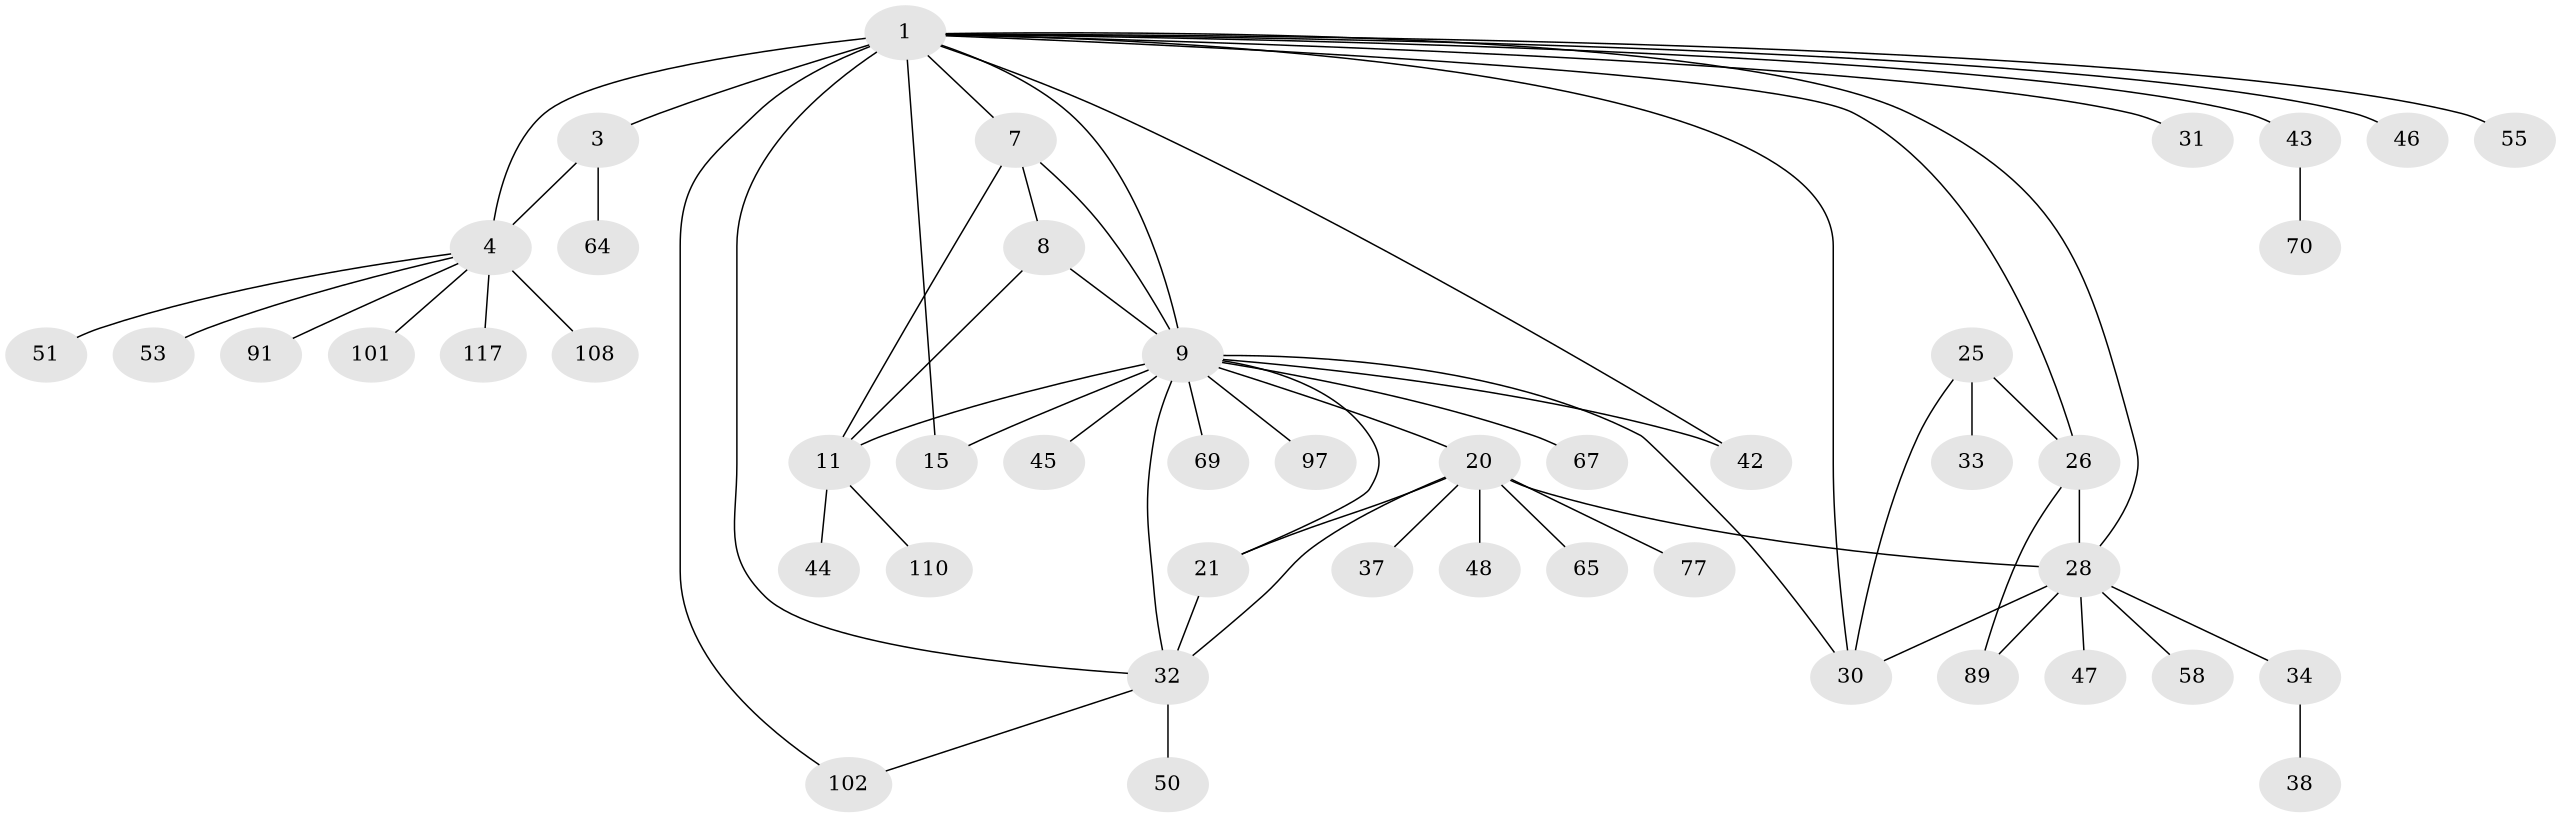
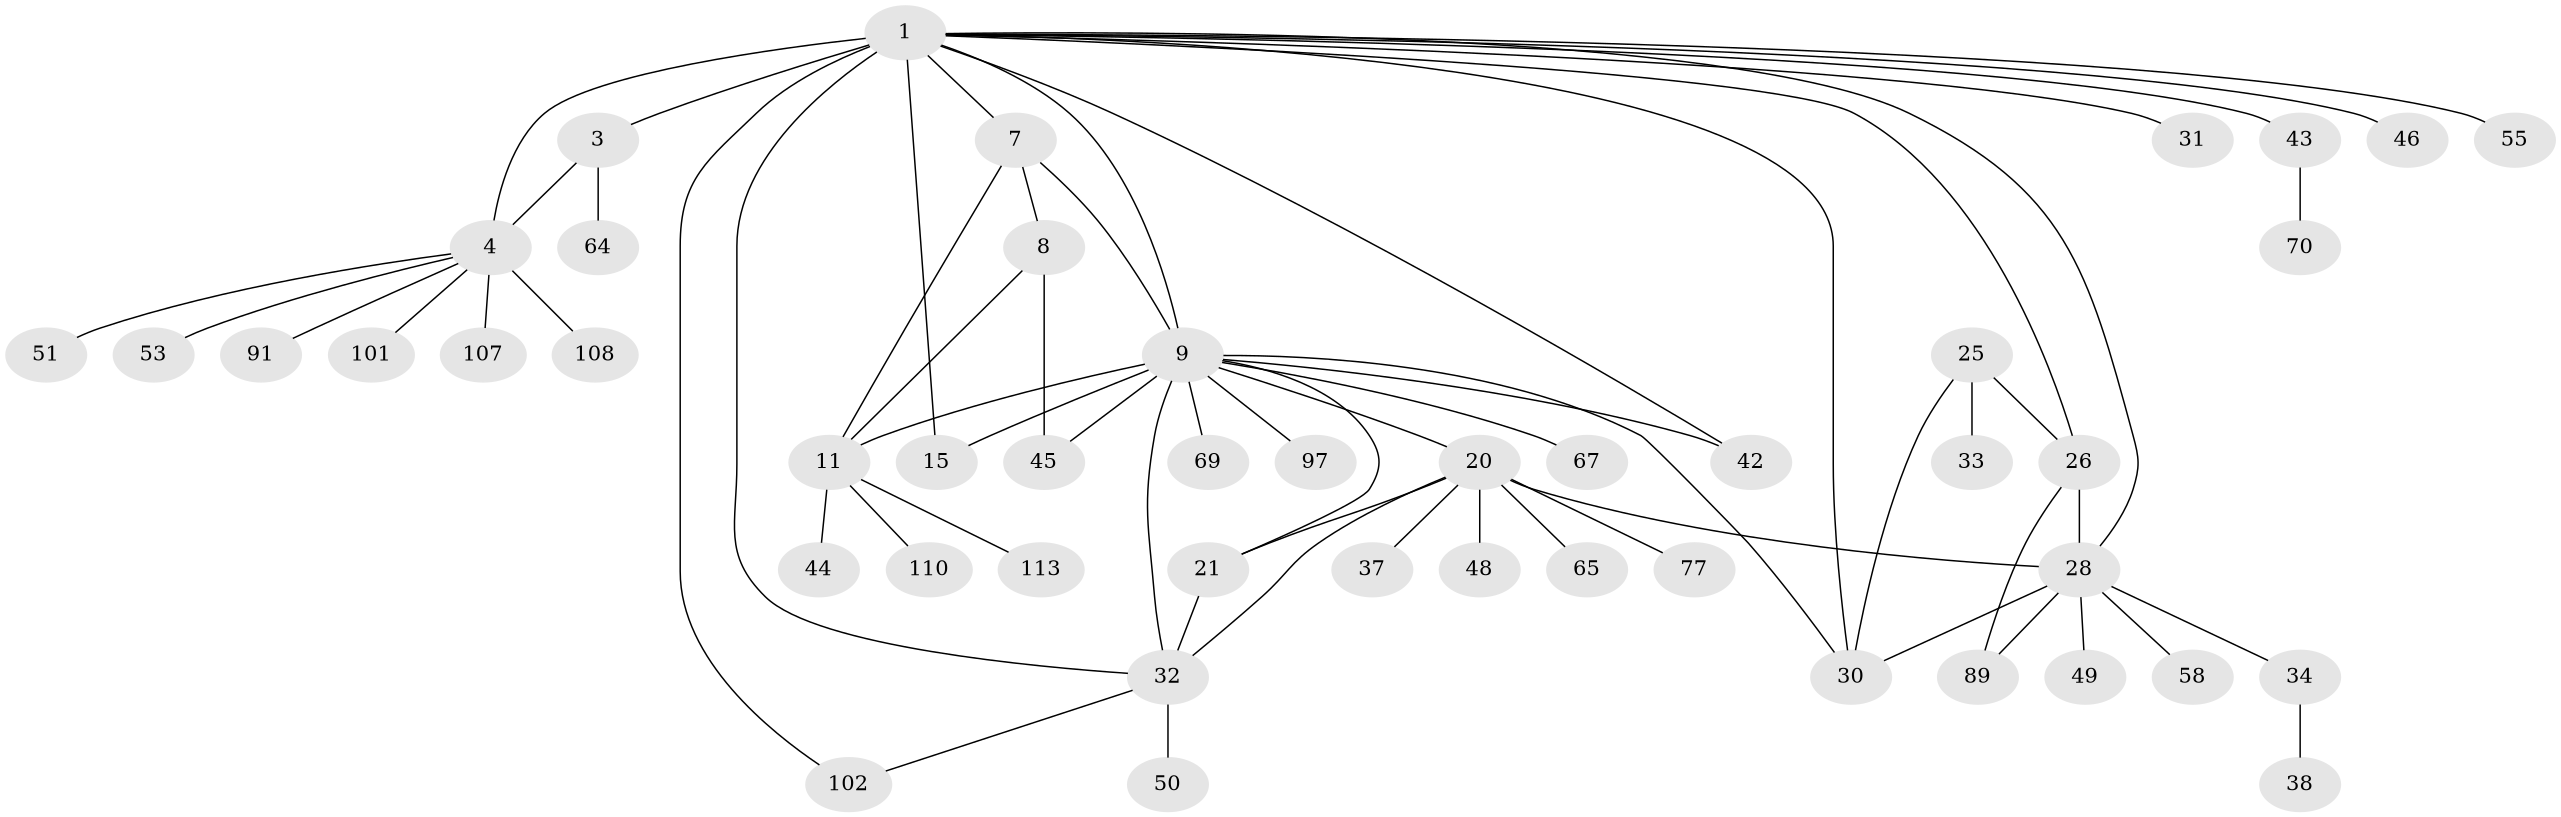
(1114, 301) -> (1044, 355)
(483, 355) -> (483, 355)
none -> (1041, 570)
(2085, 677) -> (2085, 677)
